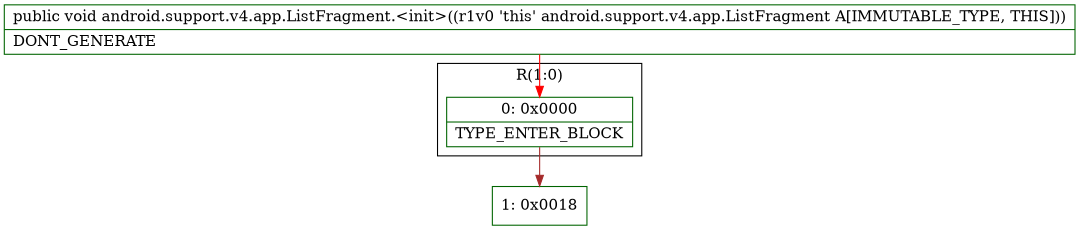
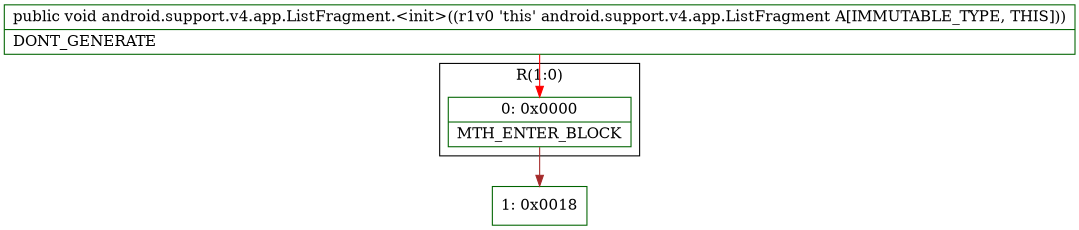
(540, 134) -> (540, 134)
